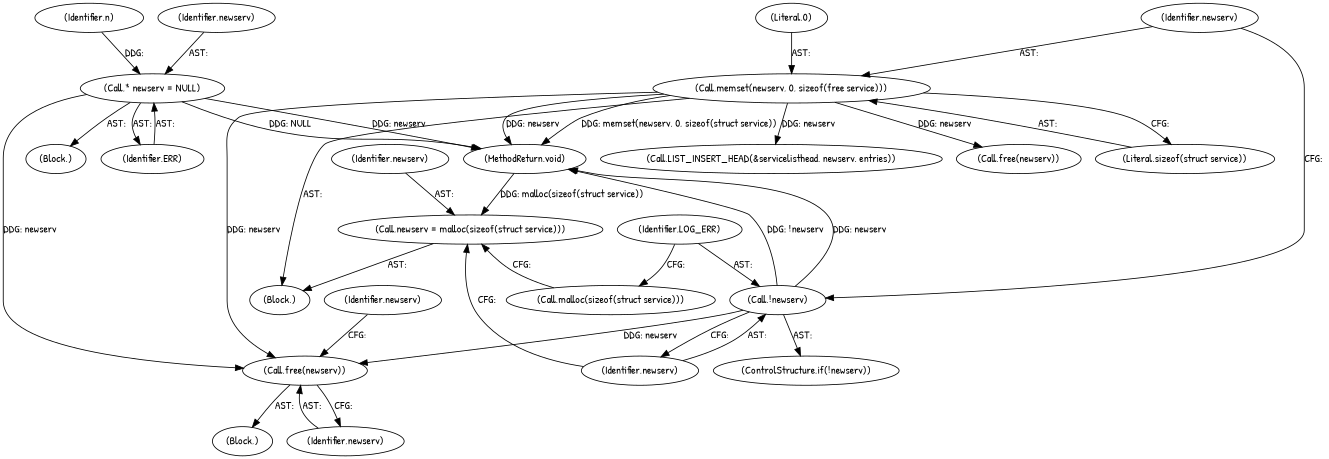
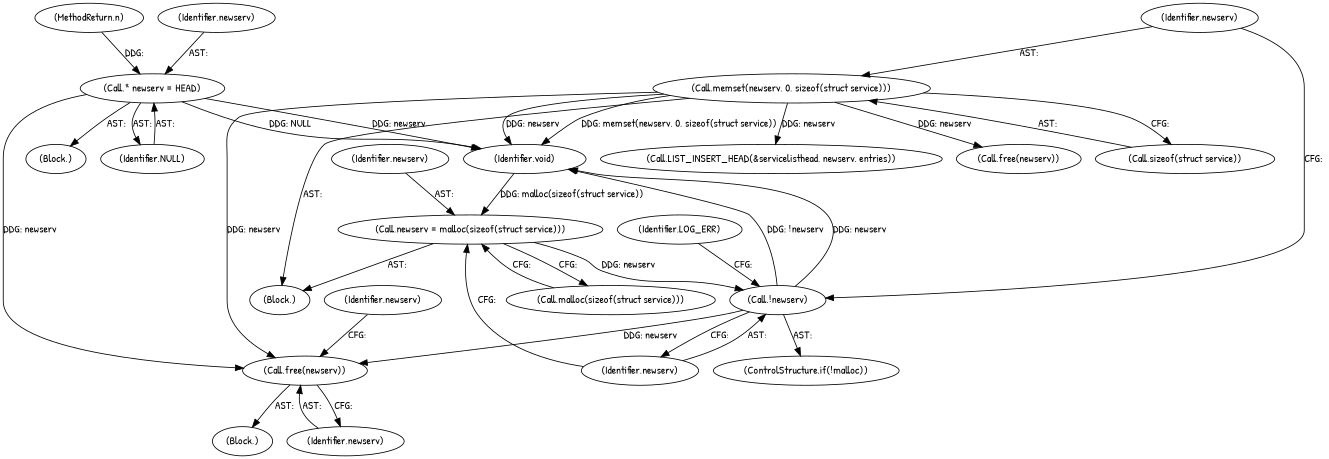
(89, 18) -> (89, 18)
(792, 18) -> none
(152, 88) -> (152, 88)
(792, 88) -> (792, 88)
(152, 159) -> (152, 159)
(525, 159) -> (525, 159)
(1185, 159) -> (1185, 159)
(663, 265) -> (542, 261)
(745, 265) -> (745, 265)
none -> (631, 279)
(806, 371) -> (806, 371)
